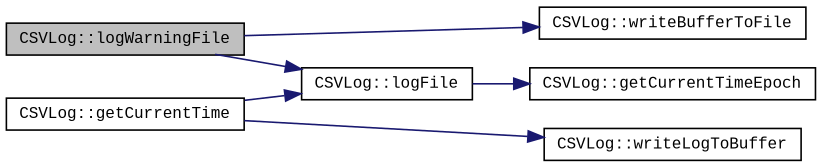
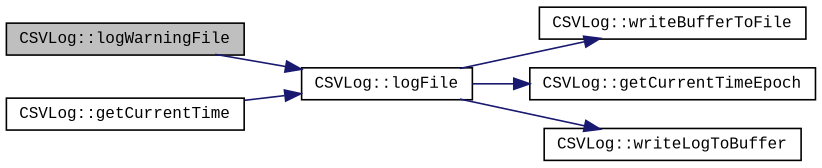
(384, 32) -> (522, 55)
(386, 129) -> (522, 112)
